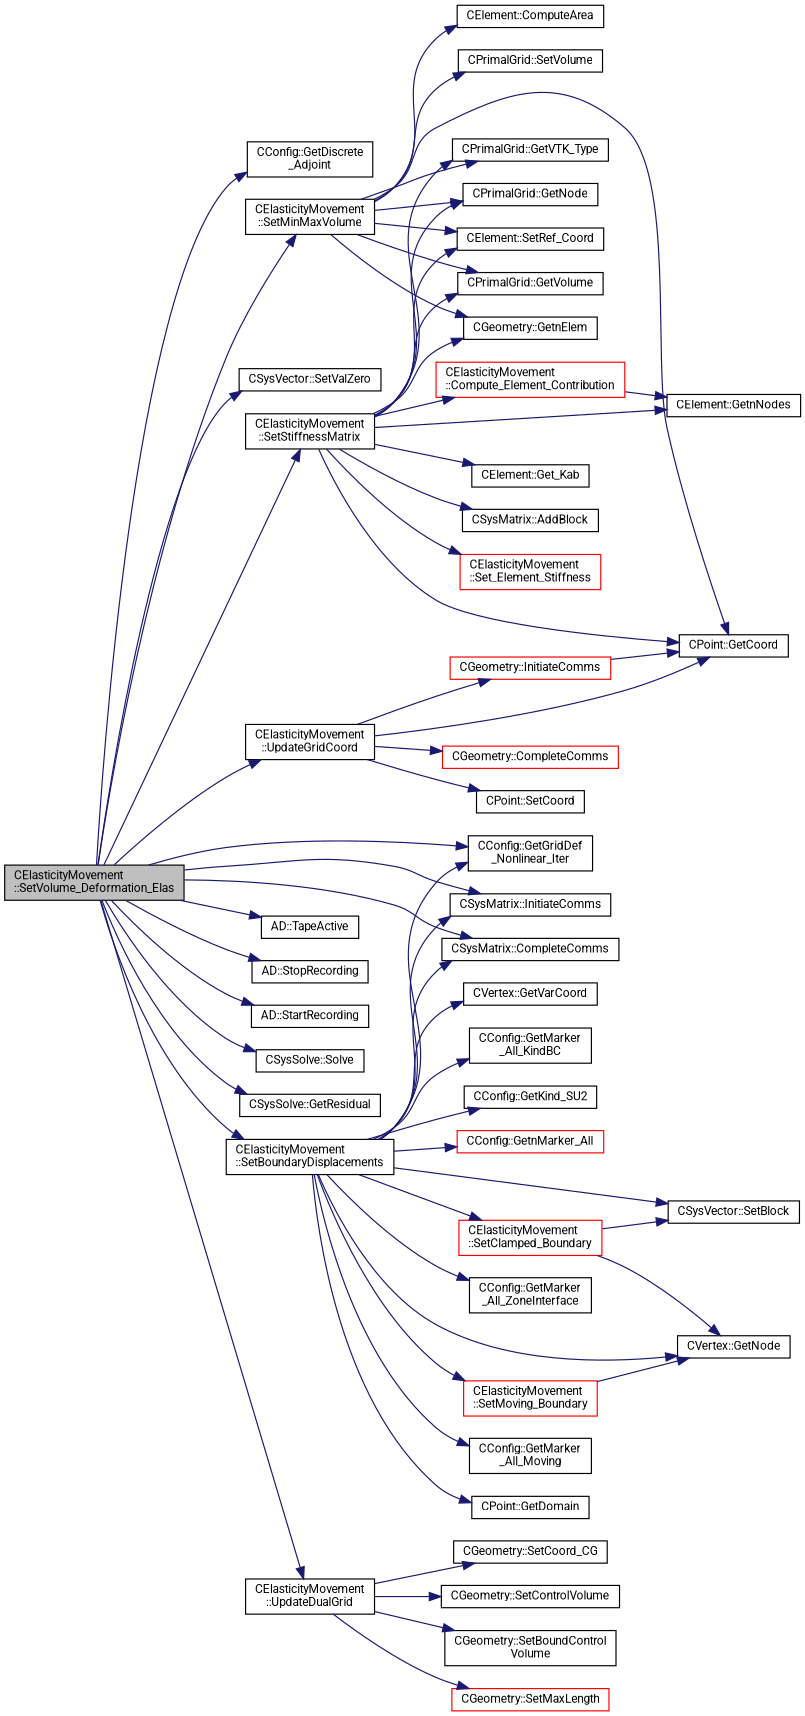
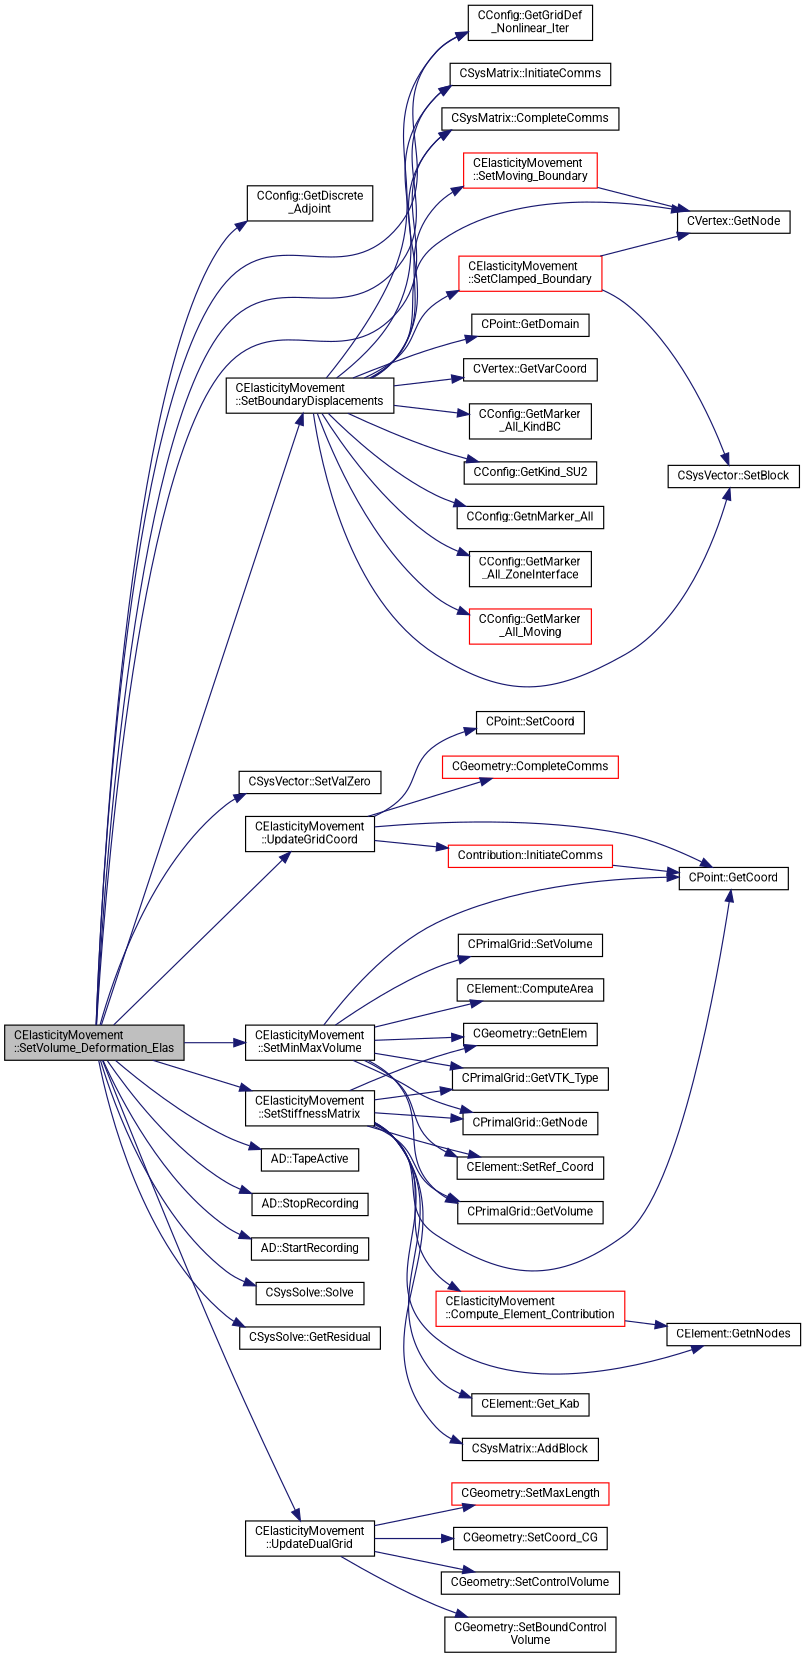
(530, 572) -> none
(530, 668) -> (530, 856)
(530, 1142) -> (530, 518)
(530, 1456) -> (530, 627)
